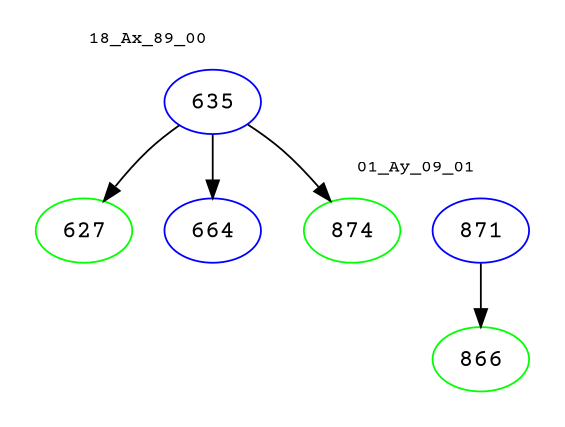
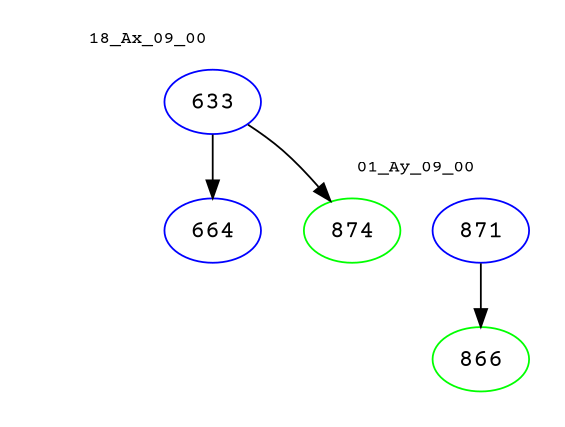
(148, 38) -> (148, 38)
(213, 102) -> (213, 102)
(416, 167) -> (416, 167)
(84, 231) -> none
